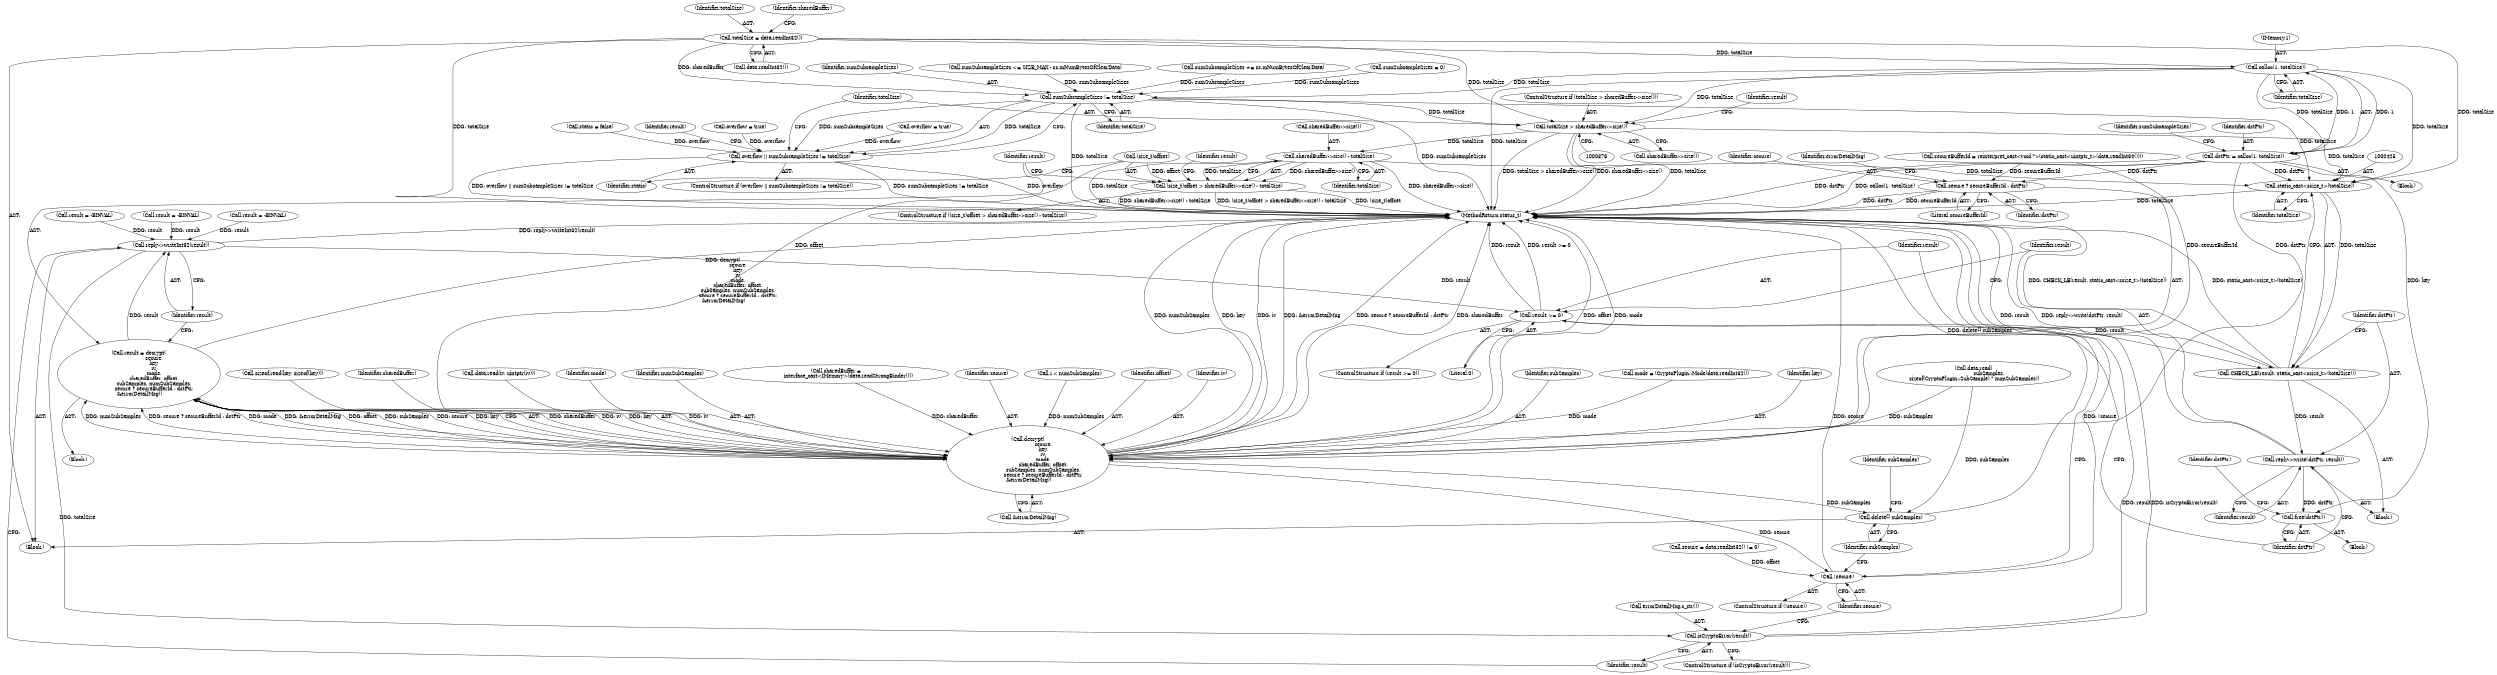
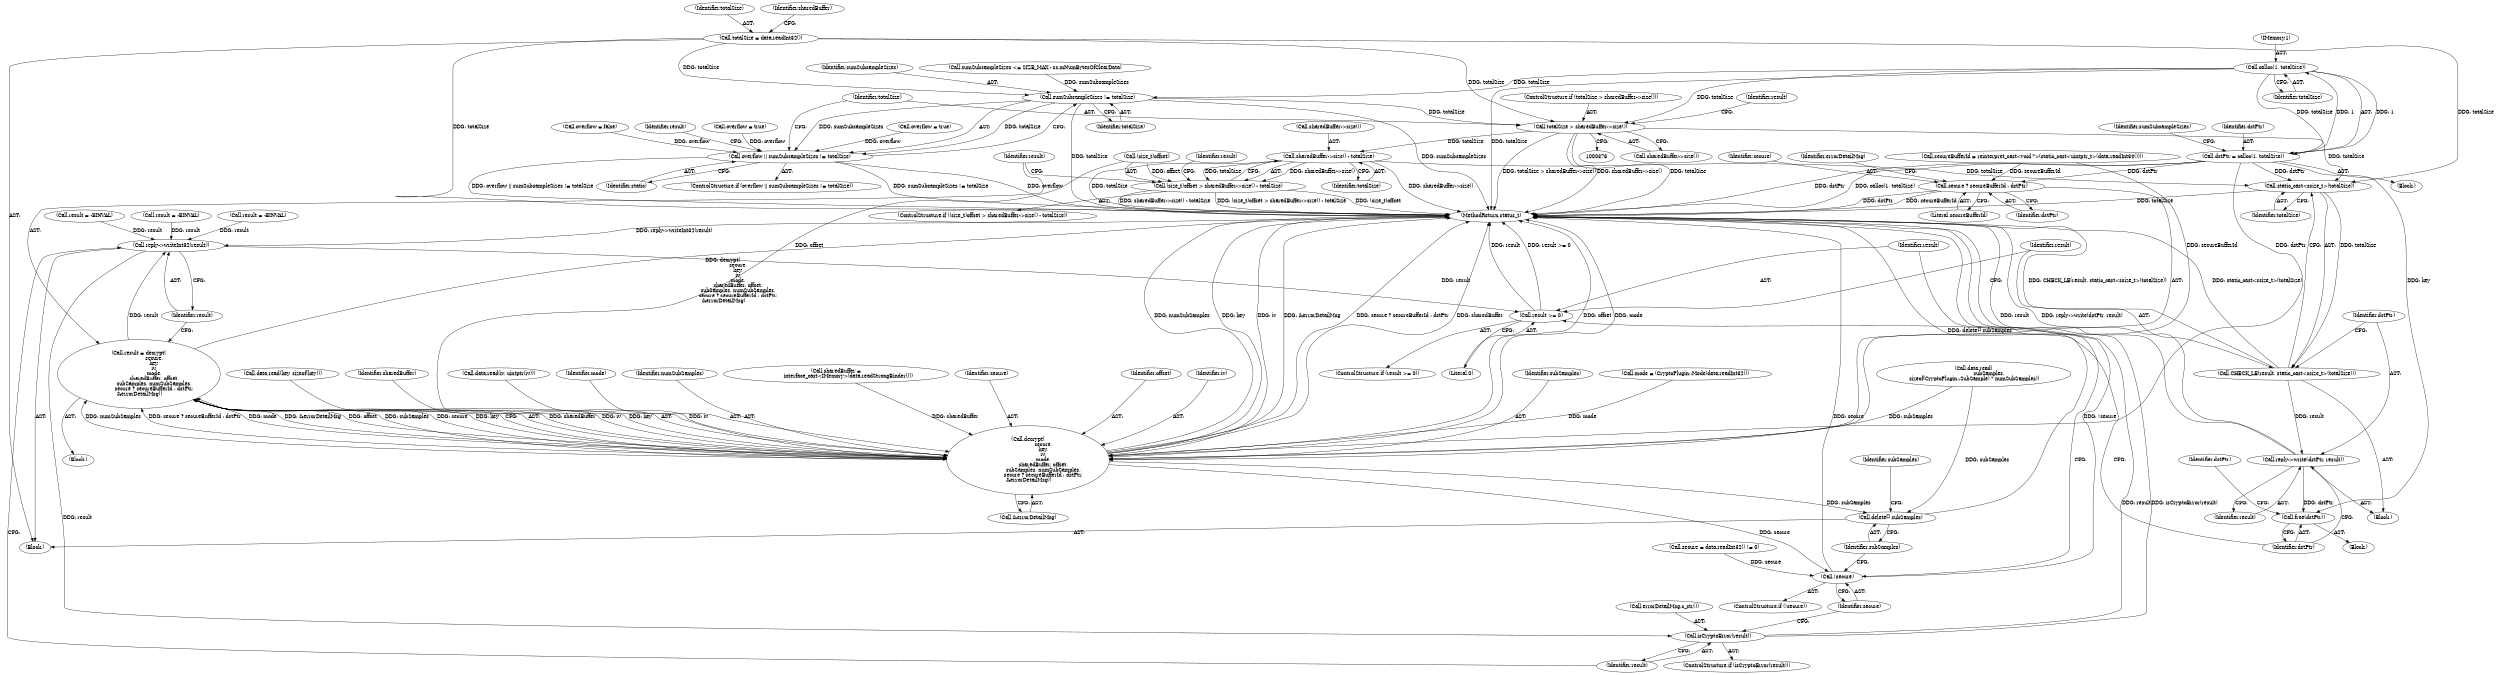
(1524, 52) -> none
(701, 68) -> (701, 68)
(761, 68) -> none
(1253, 68) -> none
(1408, 68) -> none
(1748, 108) -> none
(2412, 108) -> none
(590, 127) -> (590, 127)
(1581, 145) -> (1595, 140)
(2385, 157) -> none
(887, 180) -> (706, 172)
(800, 224) -> (838, 223)
(1913, 324) -> none
(283, 374) -> (283, 374)
(1070, 374) -> none
(1805, 374) -> none
(77, 518) -> (77, 518)
(1766, 562) -> (1766, 562)
(1735, 651) -> (1735, 651)
